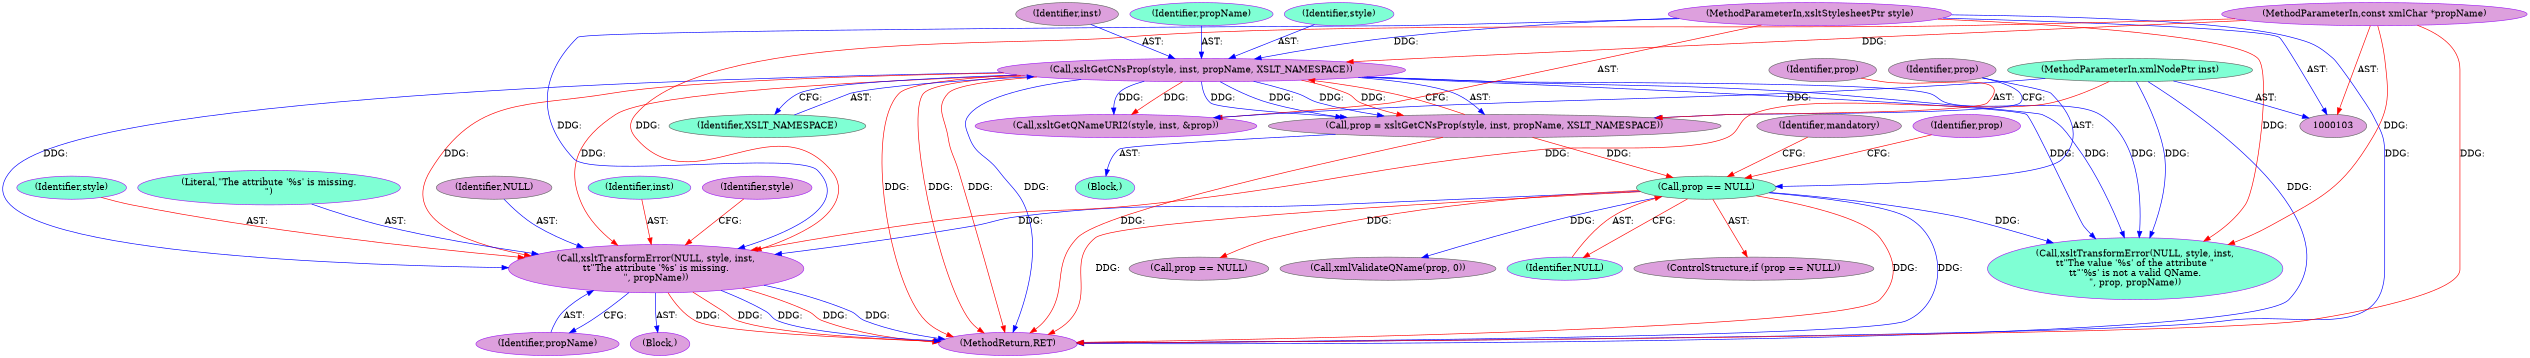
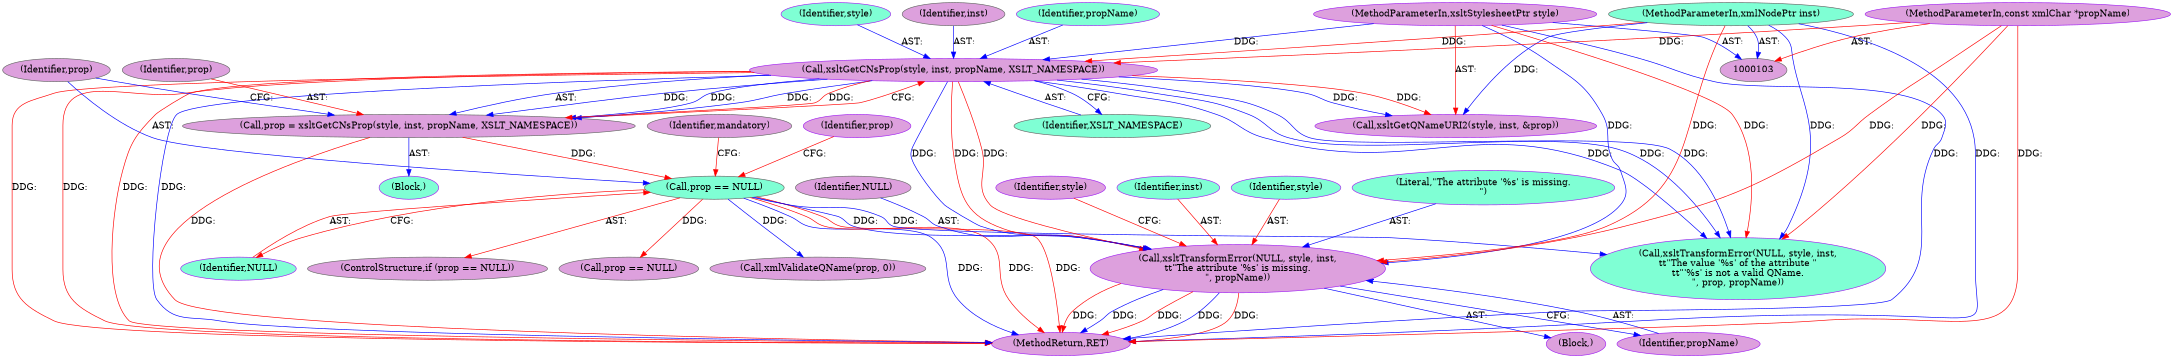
none -> (1368, 43)
